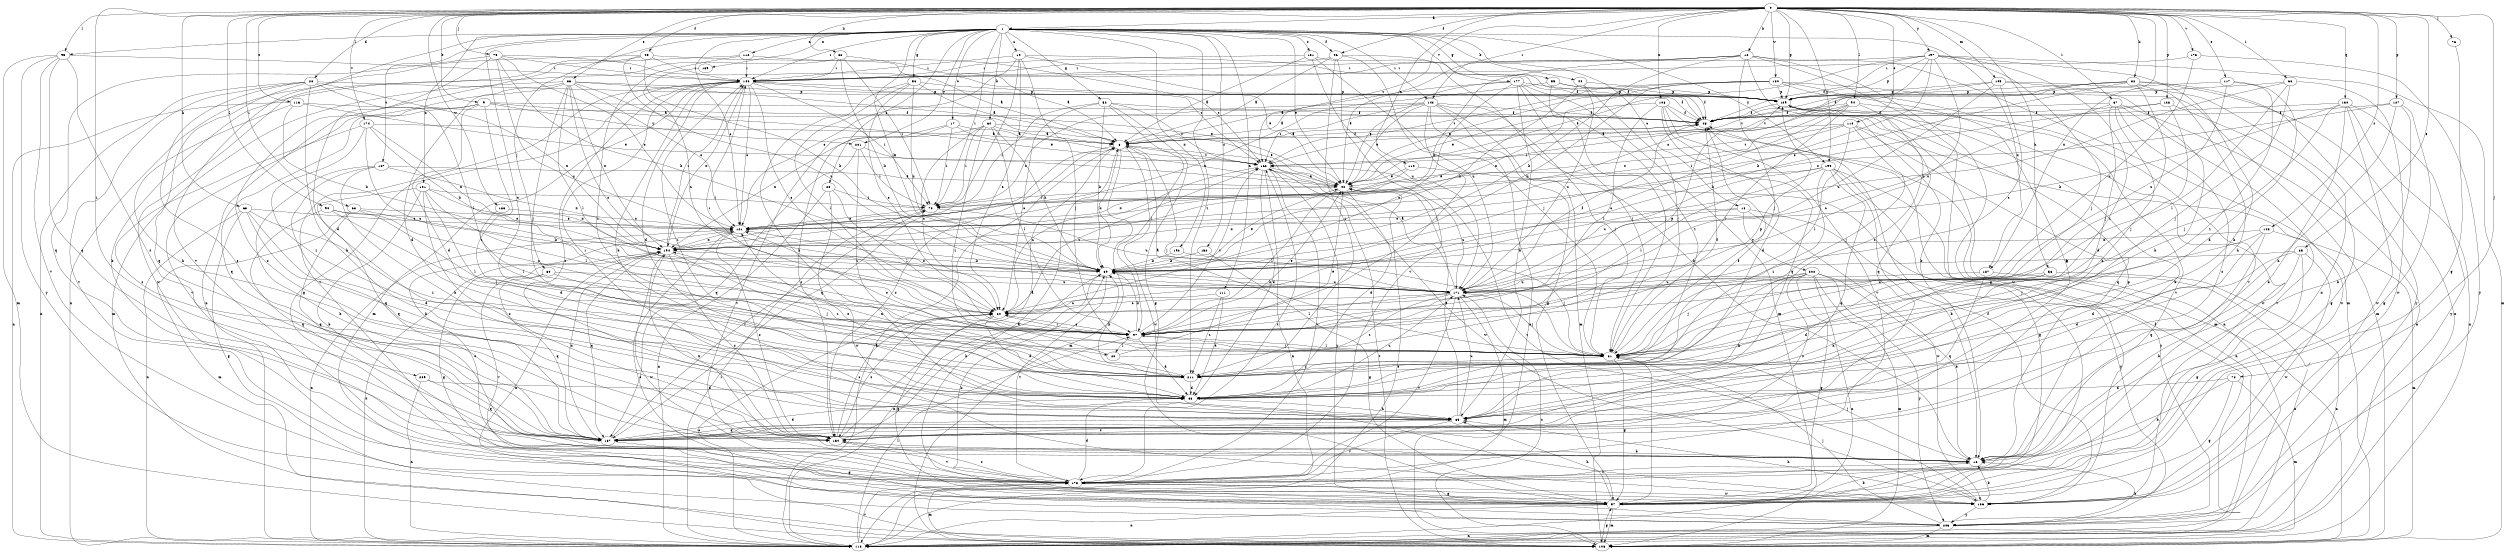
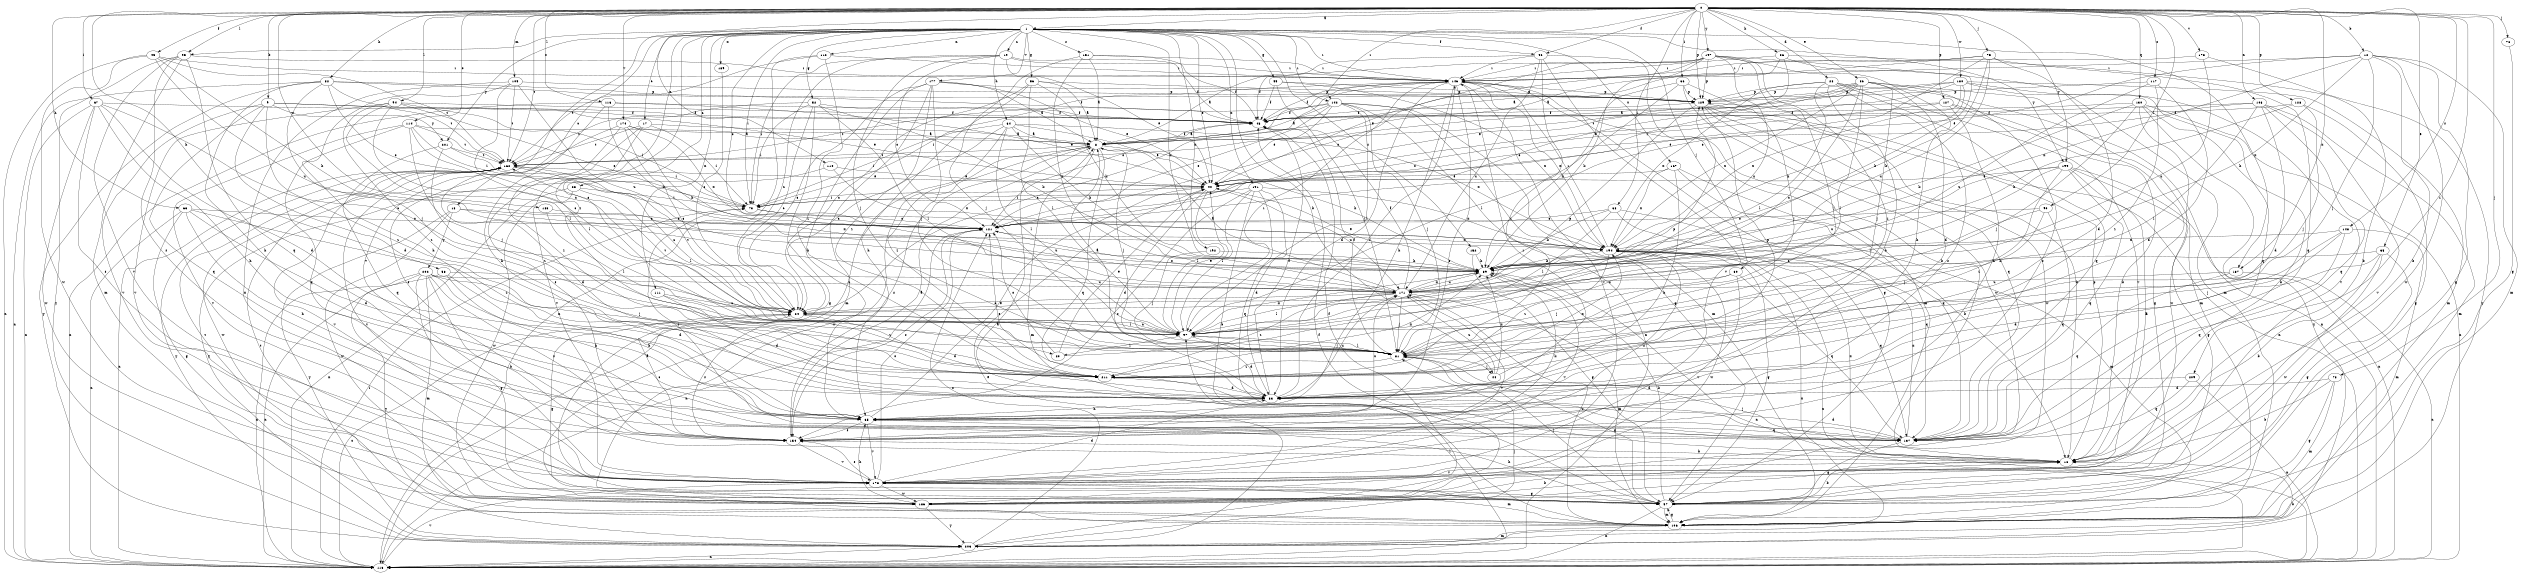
(1677, 201) -> (1448, 359)
(1498, 296) -> (1446, 294)
(1777, 544) -> (1324, 544)
